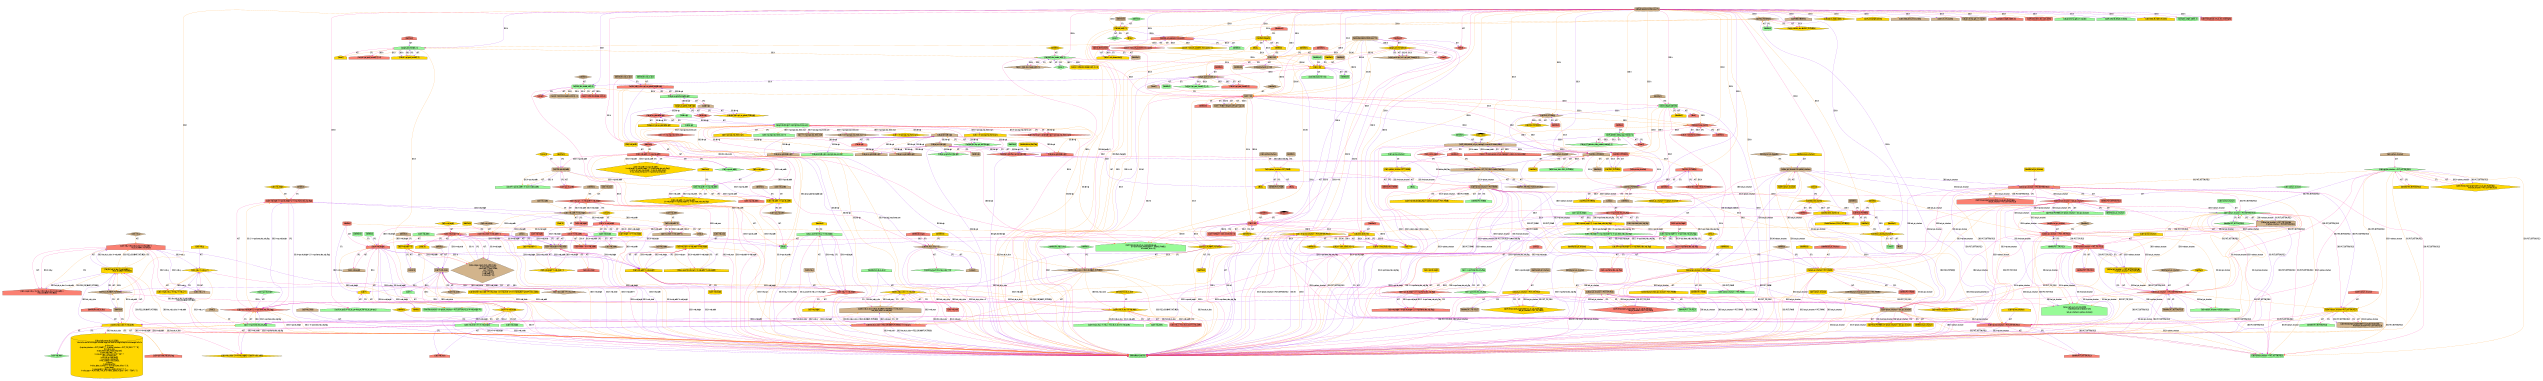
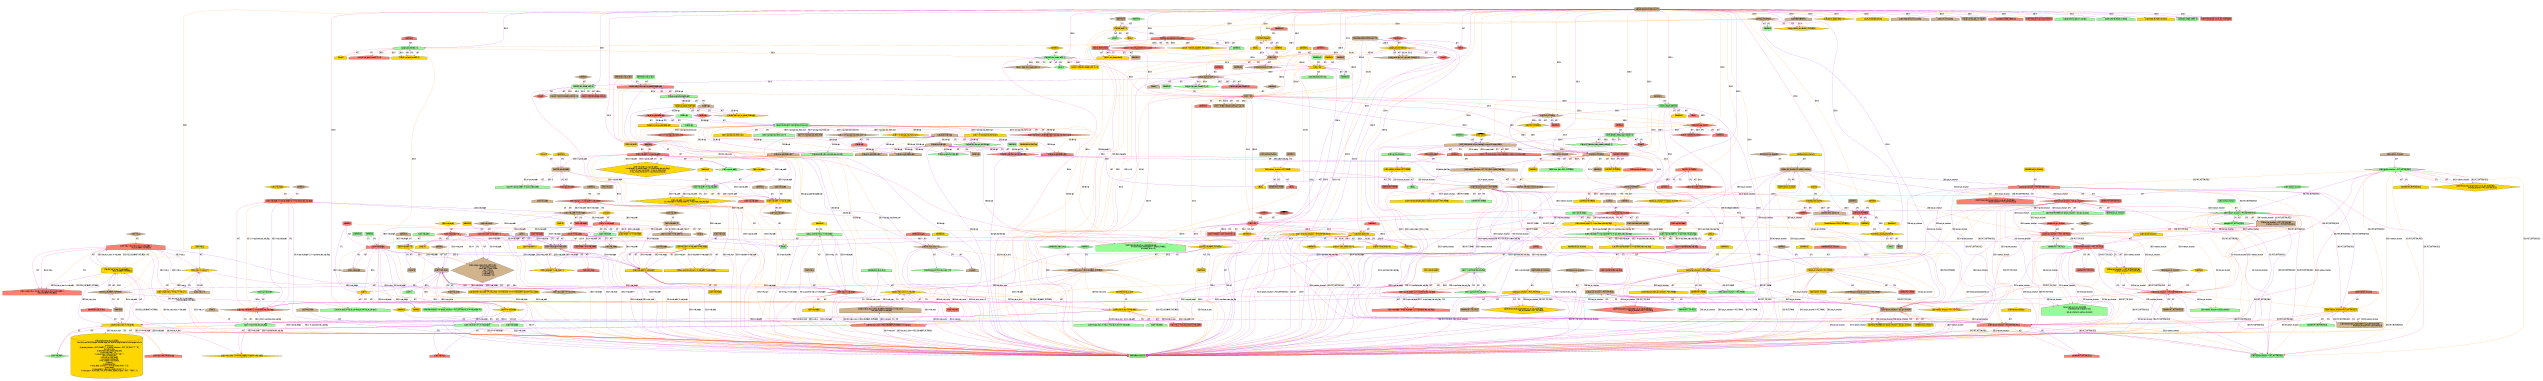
(2039, 19) -> (2039, 19)
(1830, 213) -> (1830, 213)
